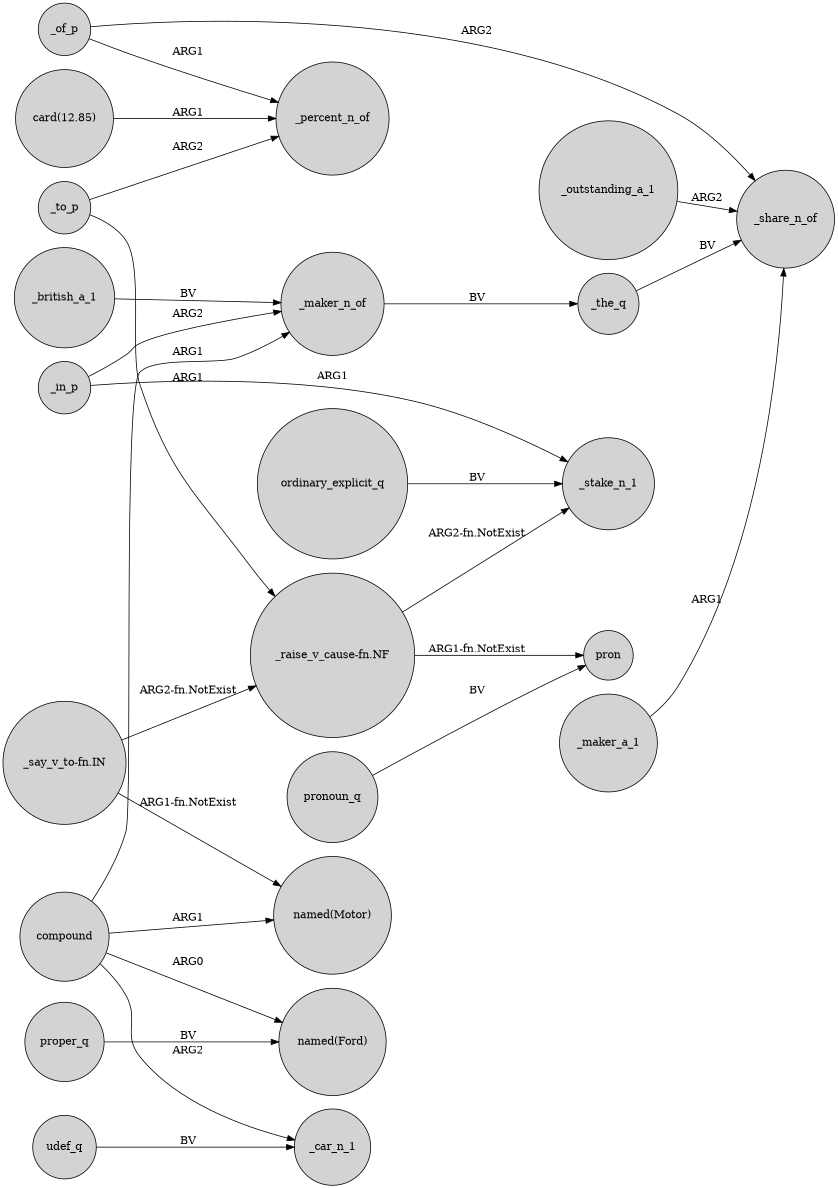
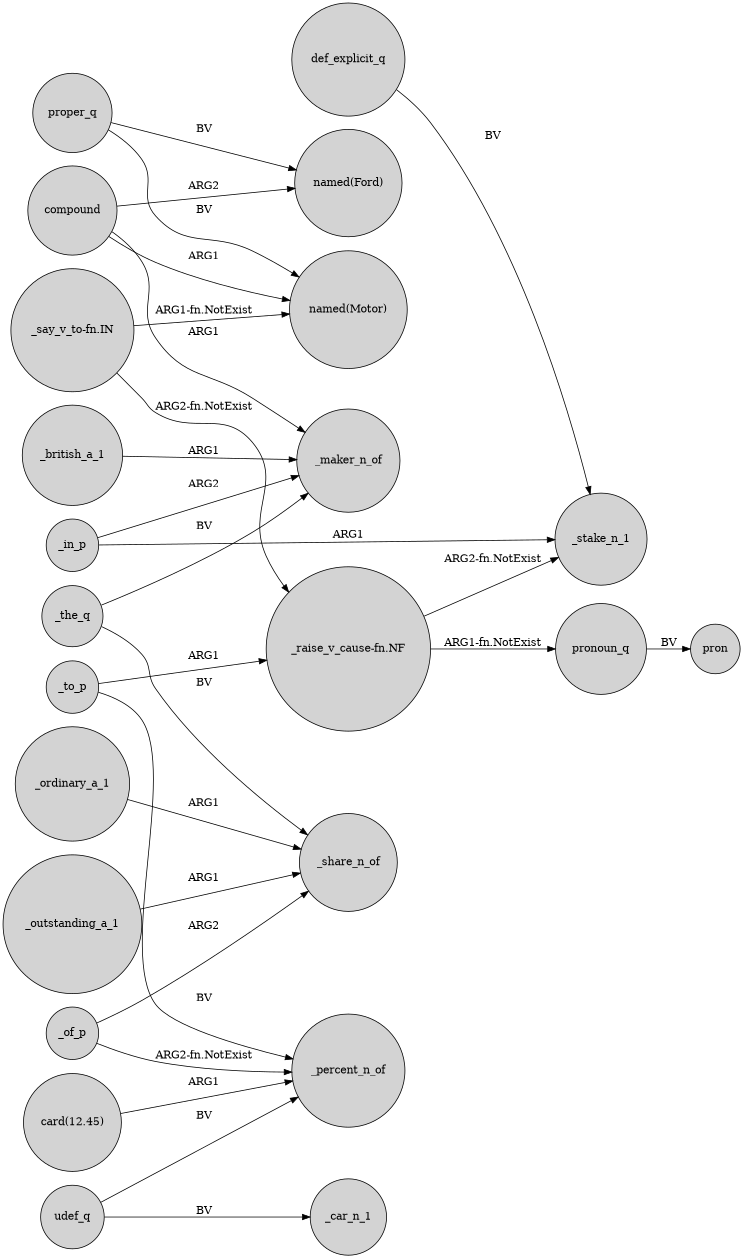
(188, 52) -> (204, 1056)
(65, 119) -> (72, 1122)
(188, 147) -> (204, 999)
(707, 198) -> (204, 878)
none -> (173, 230)
(188, 294) -> (204, 451)
(477, 304) -> (205, 558)
(333, 484) -> (348, 60)
(495, 655) -> (489, 649)
(608, 743) -> (72, 784)
(188, 962) -> (204, 187)
(163, 1080) -> none
none -> (196, 1151)
